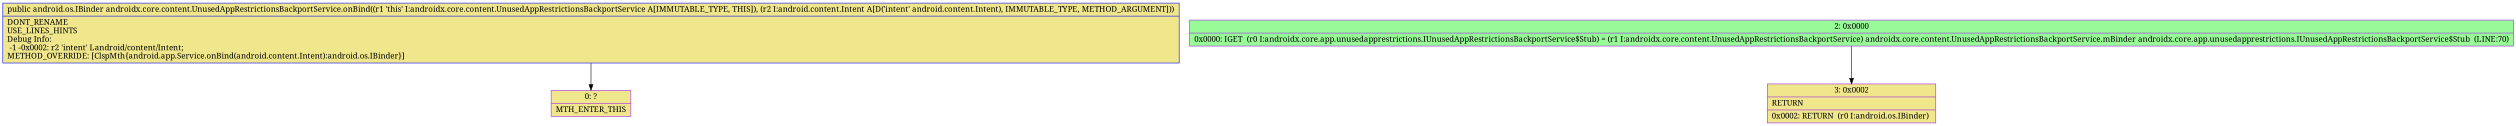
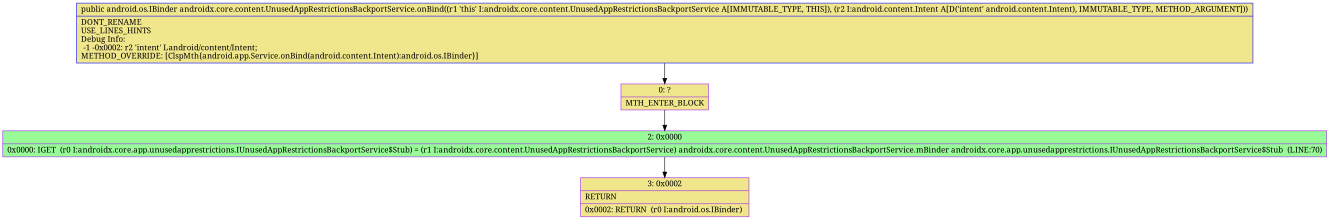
(591, 110) -> (665, 103)
none -> (665, 118)
